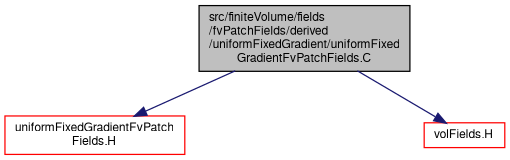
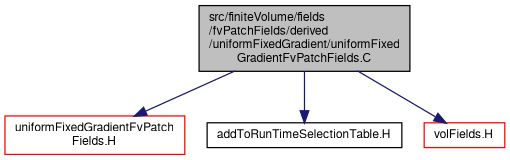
none -> (304, 135)
